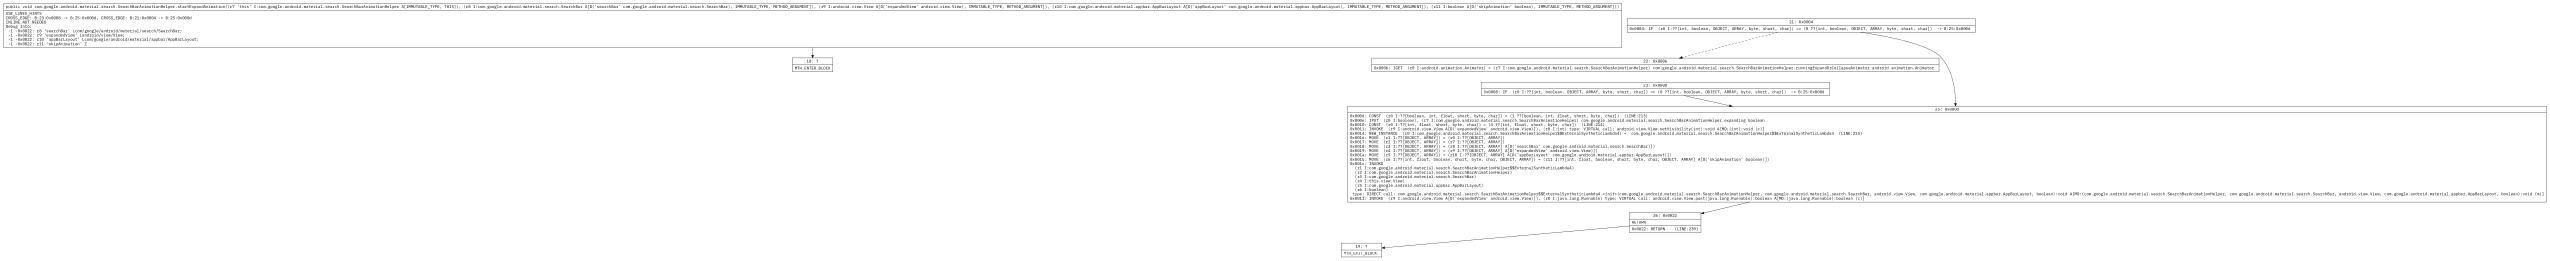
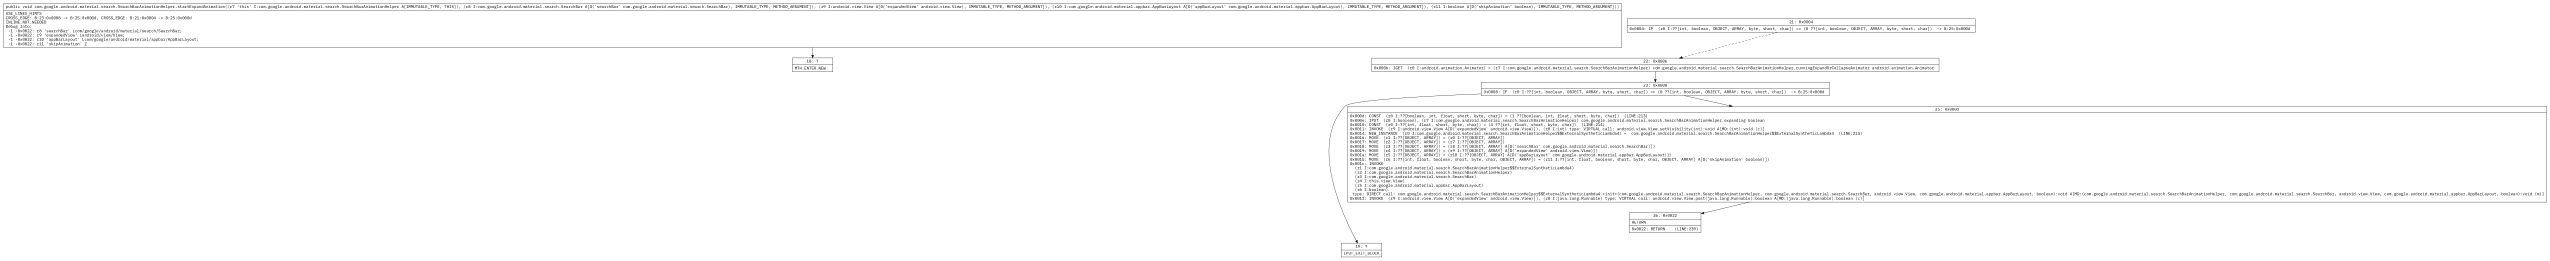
(1926, 48) -> none
(813, 68) -> (810, 68)
none -> (1655, 75)
(1507, 237) -> (1343, 109)
(1360, 253) -> (1362, 253)
